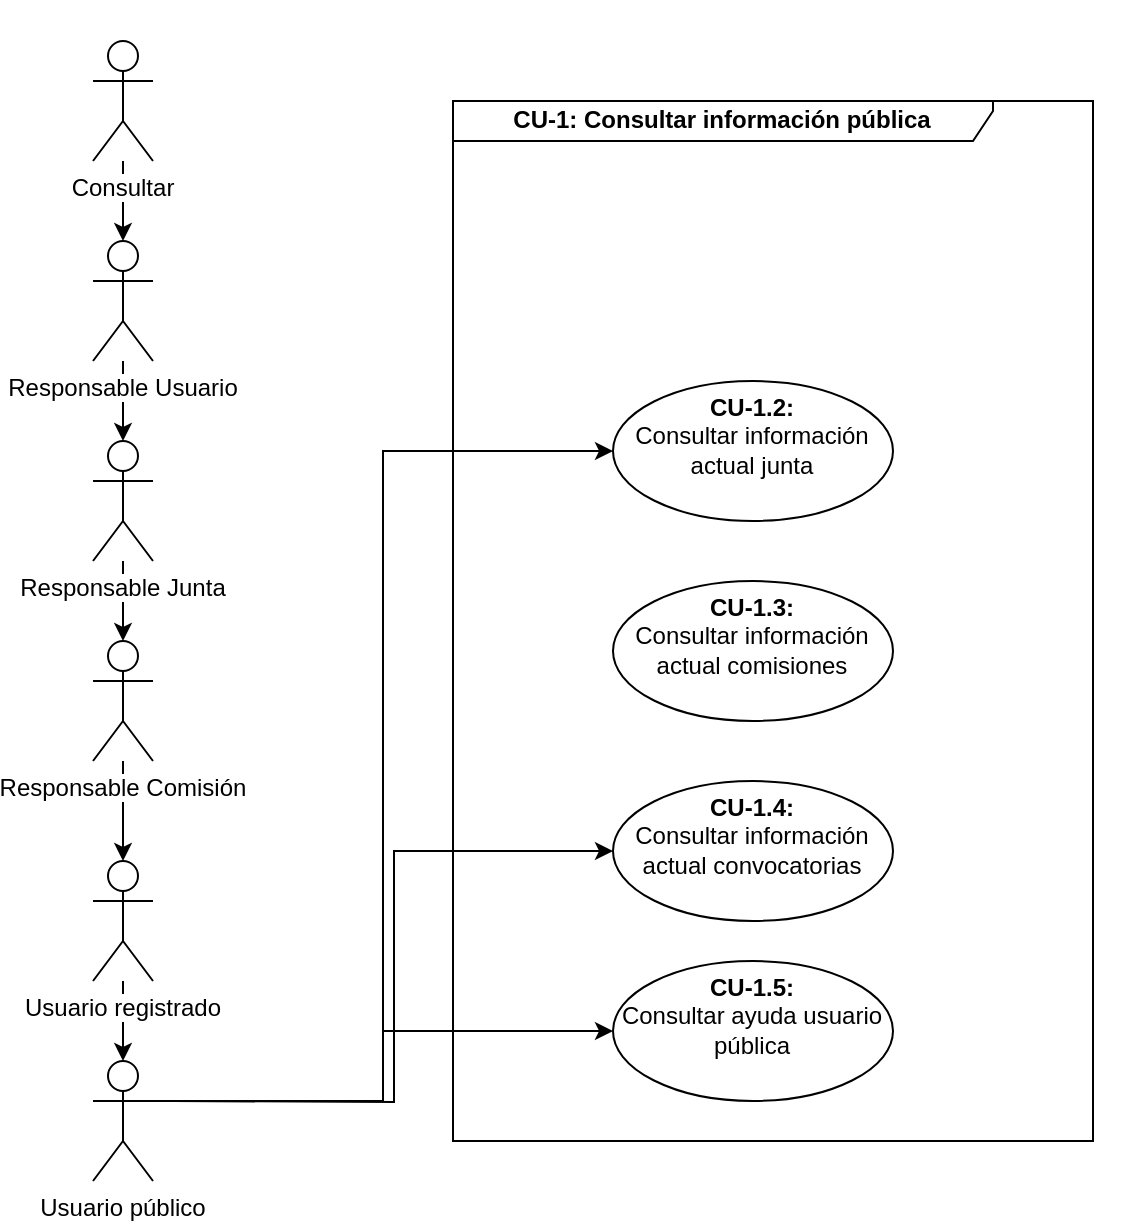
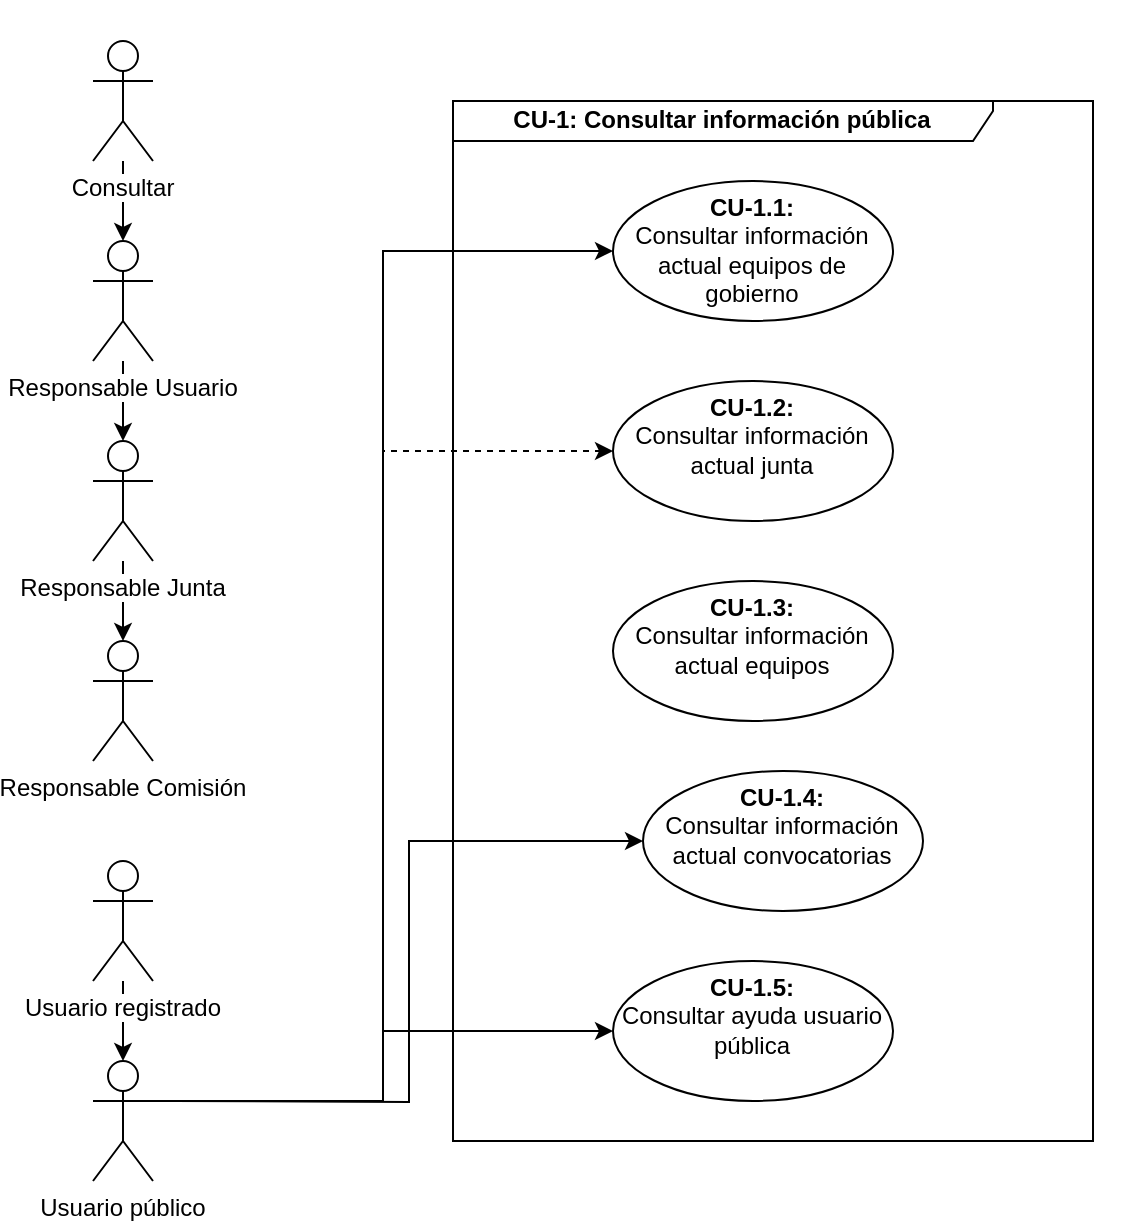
none -> (393, 251)
none -> (753, 251)
(491, 451) -> (491, 451)
(753, 638) -> (753, 638)
(123, 824) -> none
(753, 851) -> (783, 841)
